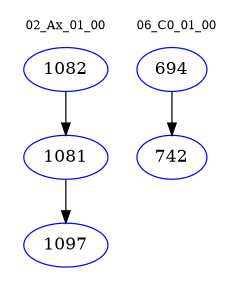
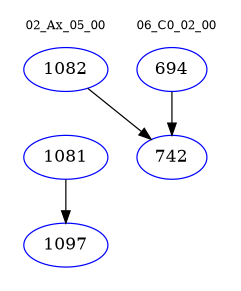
(66, 26) -> (66, 26)
(177, 26) -> (177, 26)
(66, 107) -> (109, 106)
